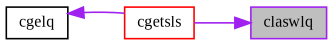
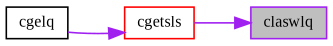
(104, 12) -> (88, 33)
